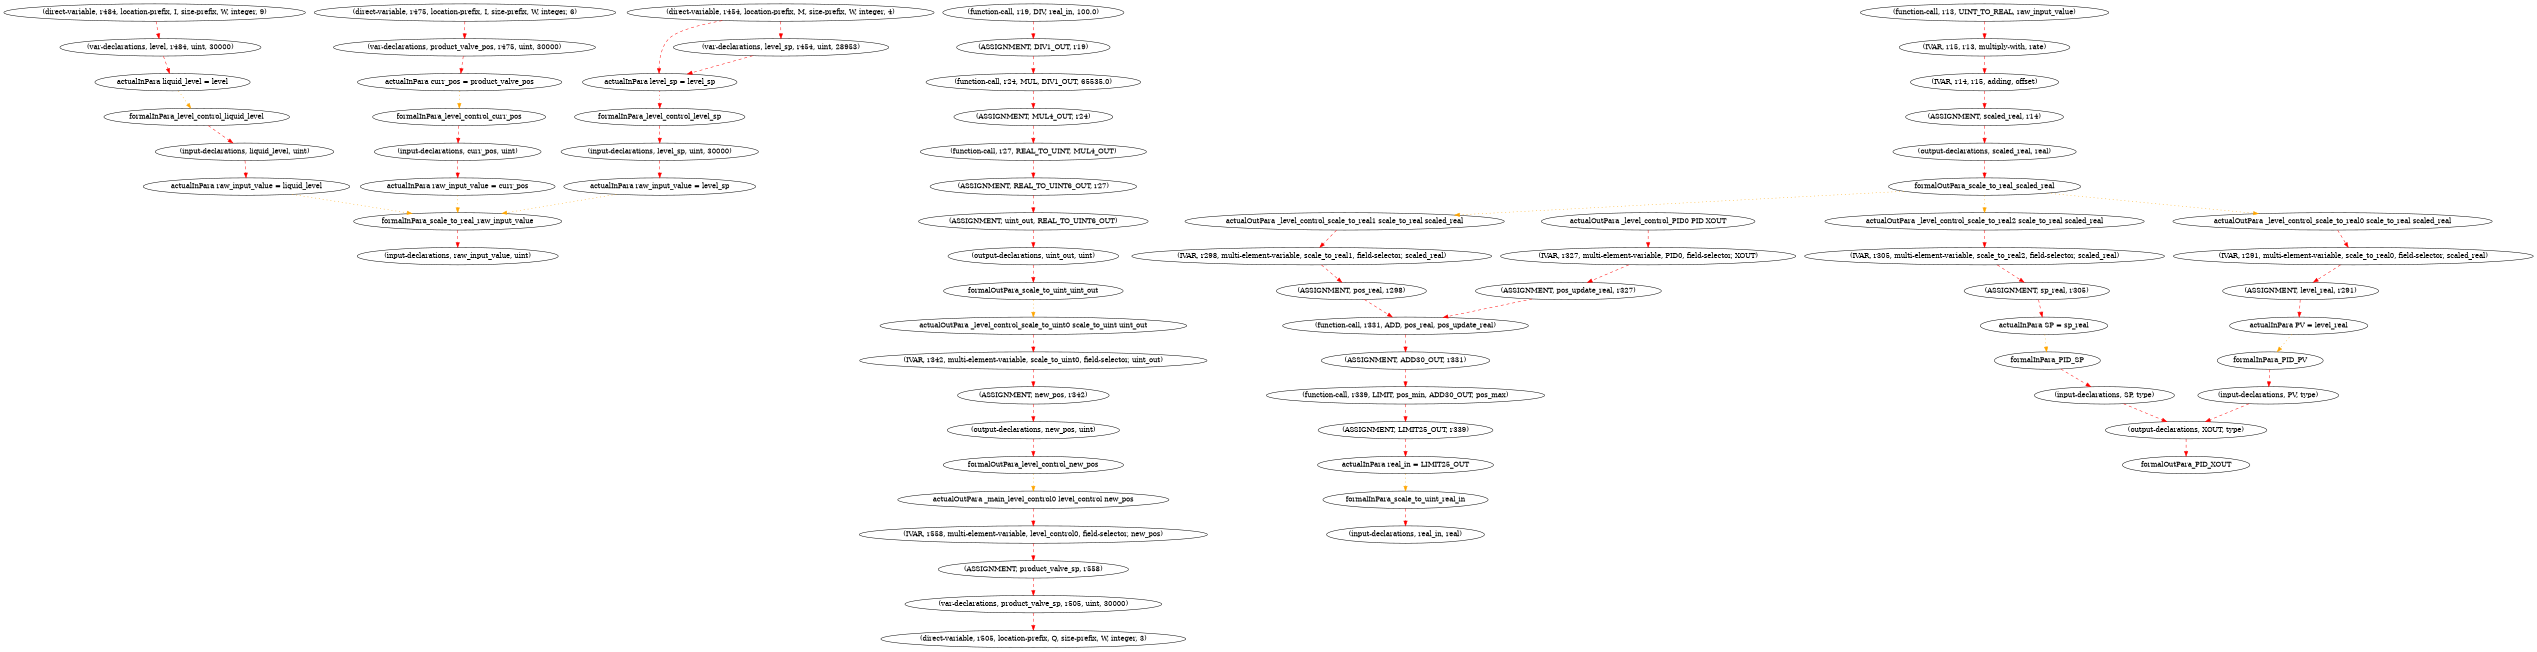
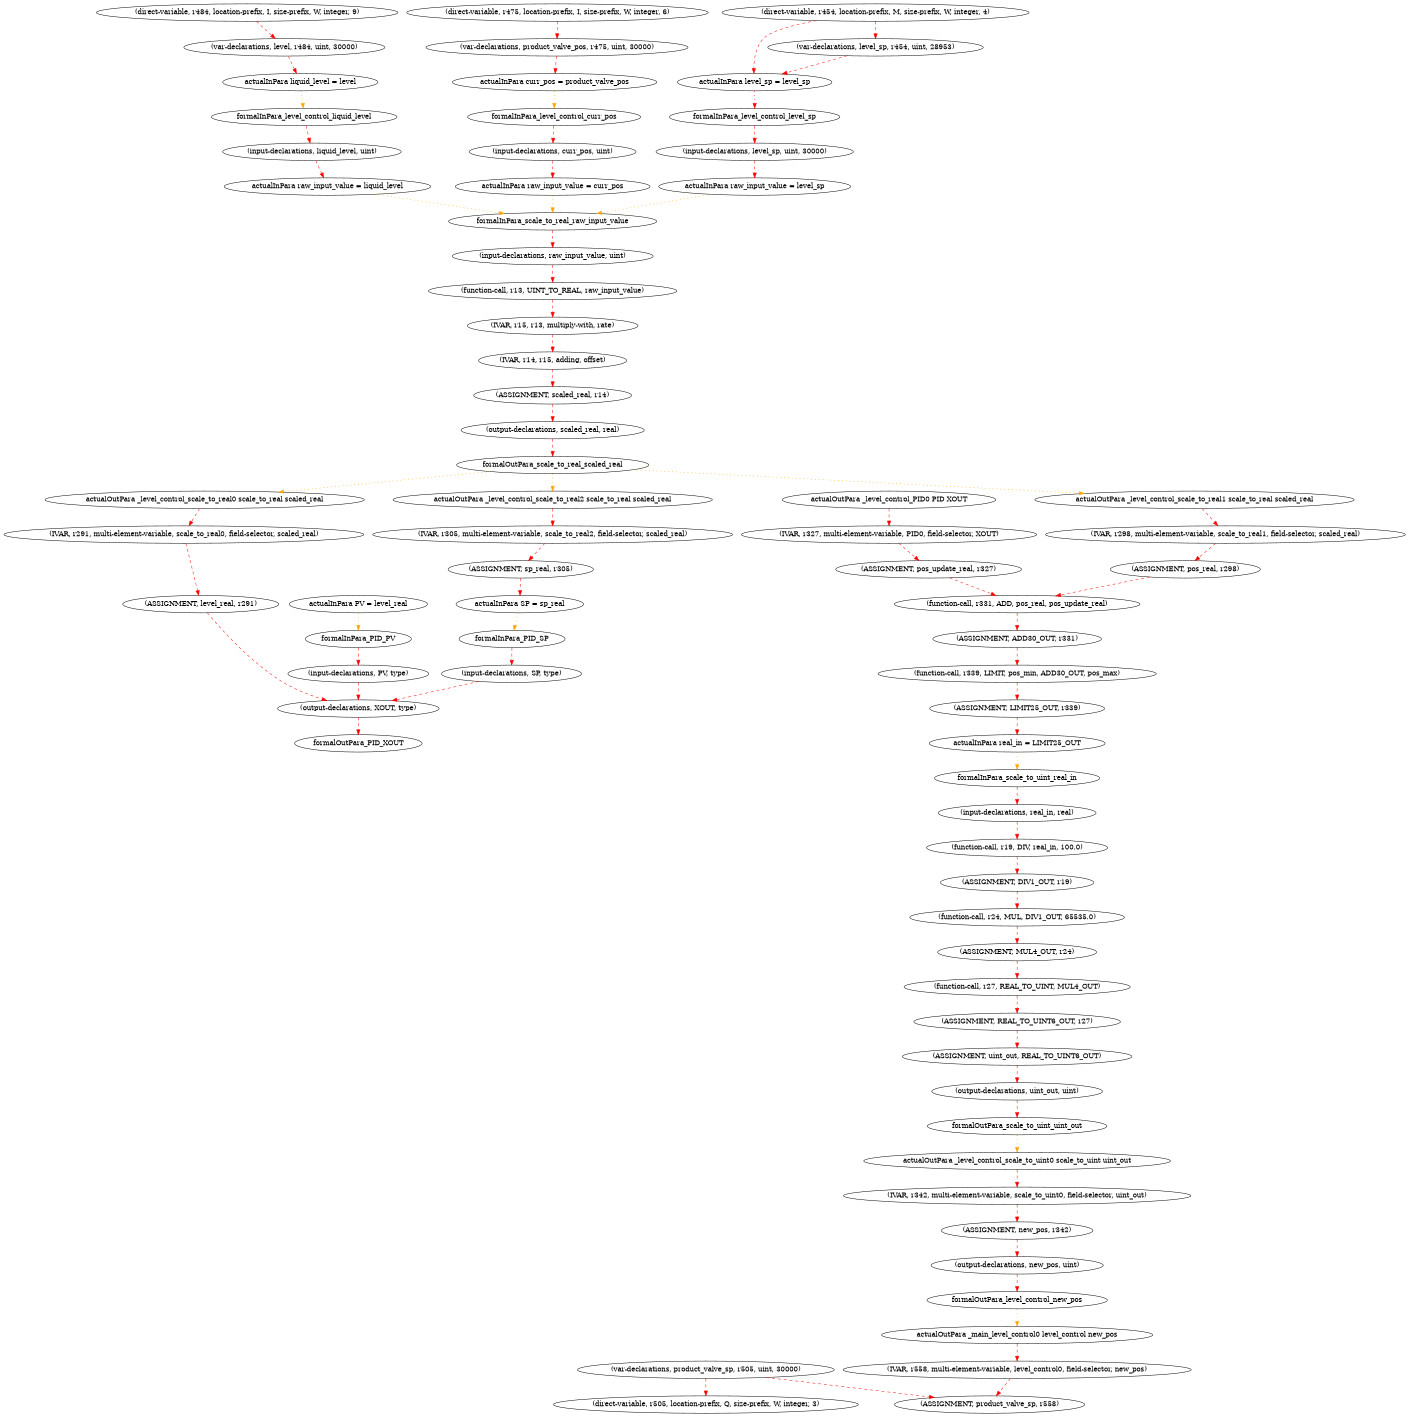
none -> (553, 271)
(2300, 306) -> (259, 665)
(1033, 584) -> (848, 1387)
none -> (1017, 828)
